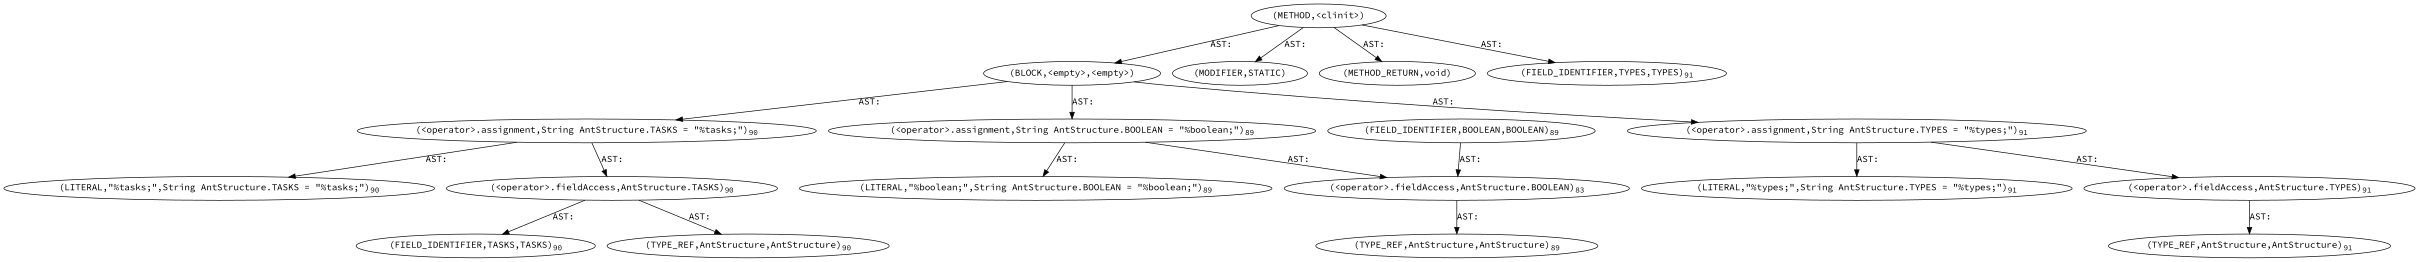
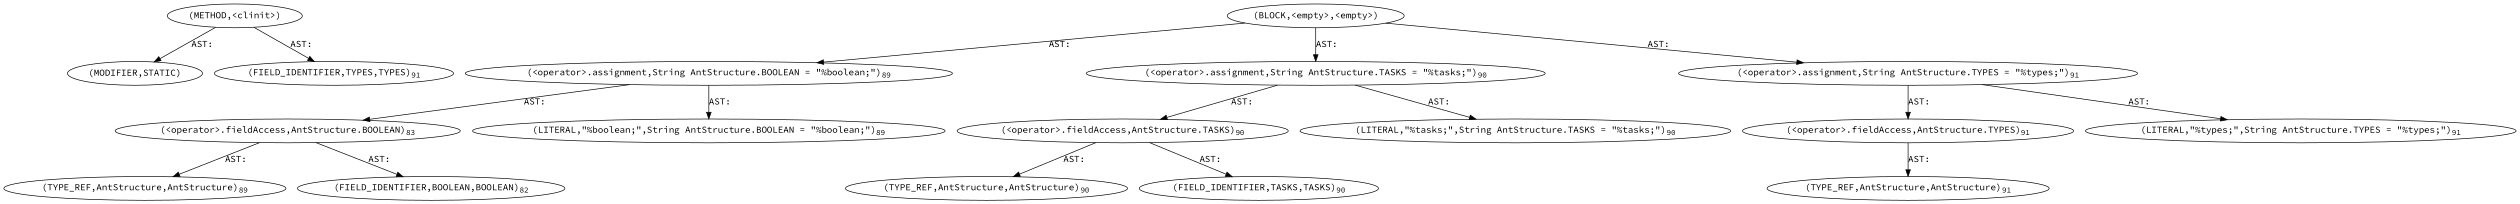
(1200, 44) -> none
(1397, 73) -> none
(1554, 130) -> (524, 187)
(1459, 156) -> (356, 158)
